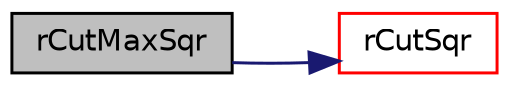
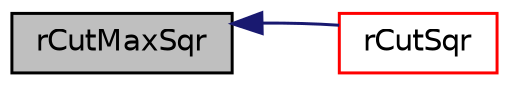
(270, 63) -> (301, 23)
